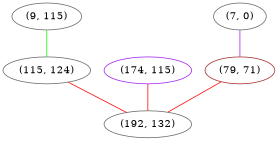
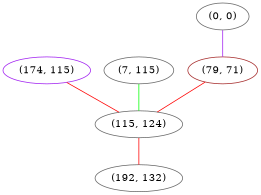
(47, 16) -> (139, 70)
(240, 16) -> (223, 16)
(148, 97) -> (93, 97)
(195, 97) -> (181, 97)
